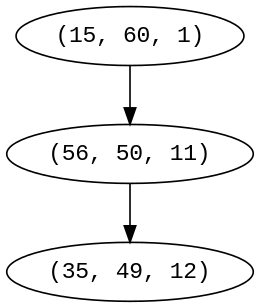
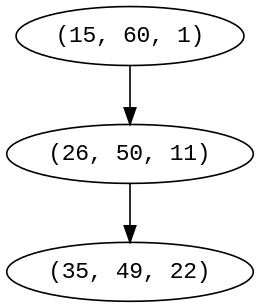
(130, 154) -> (130, 154)
(130, 272) -> (130, 272)
